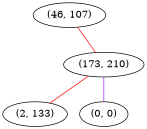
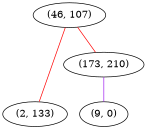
(69, 90) -> (52, 65)
(104, 114) -> (104, 114)
